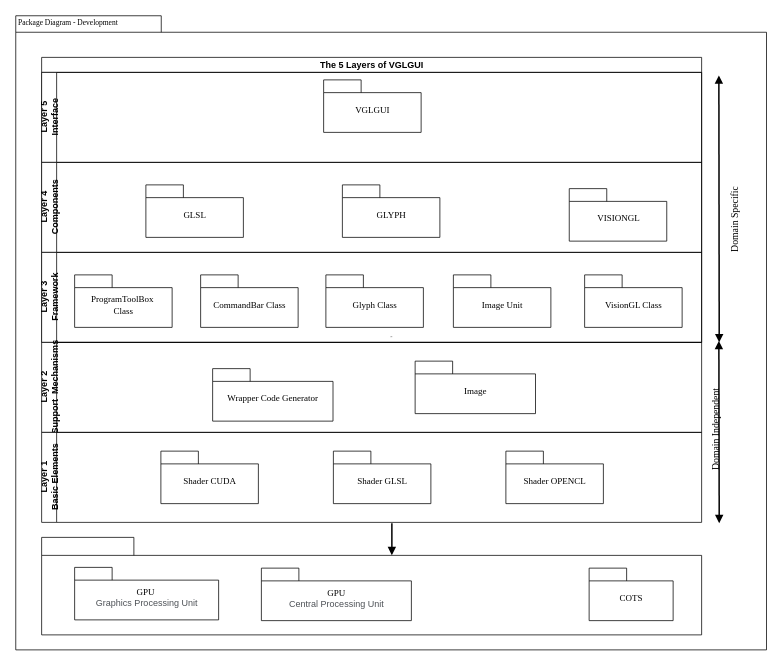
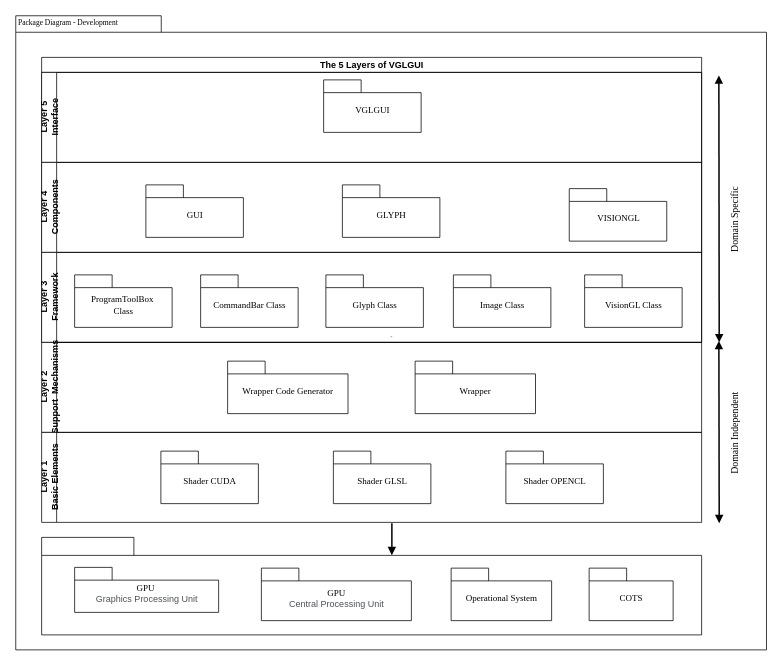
(195, 215) -> (195, 215)
(503, 305) -> (503, 305)
(476, 391) -> (476, 391)
(273, 395) -> (288, 387)
(715, 429) -> (734, 432)
(147, 594) -> (147, 590)
none -> (501, 594)
